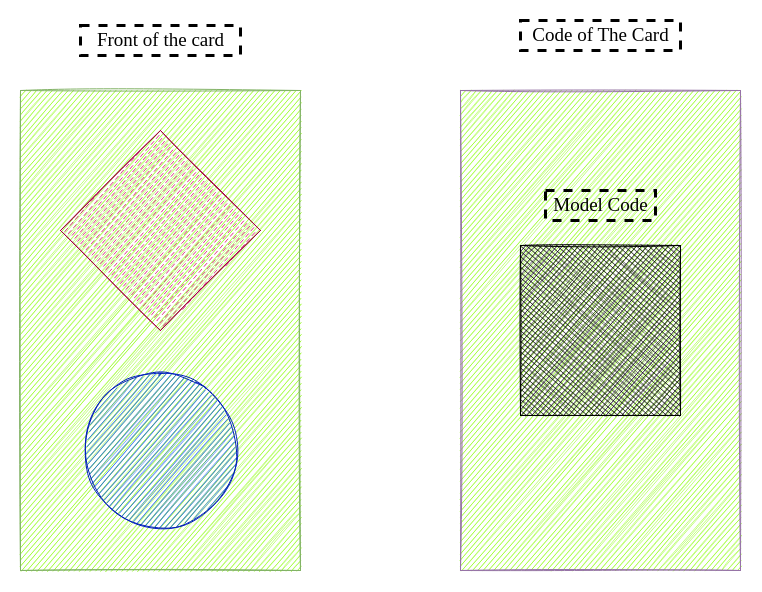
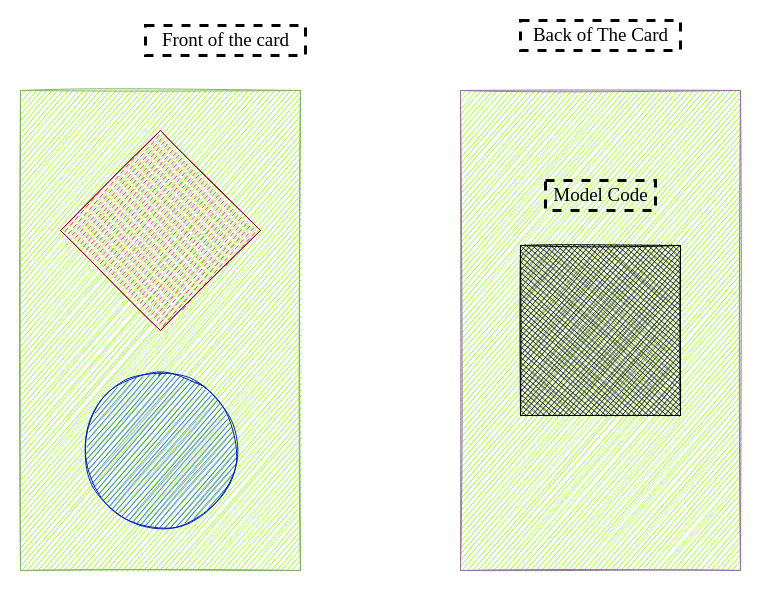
(601, 36) -> (601, 36)
(161, 41) -> (226, 41)
(601, 206) -> (601, 196)
